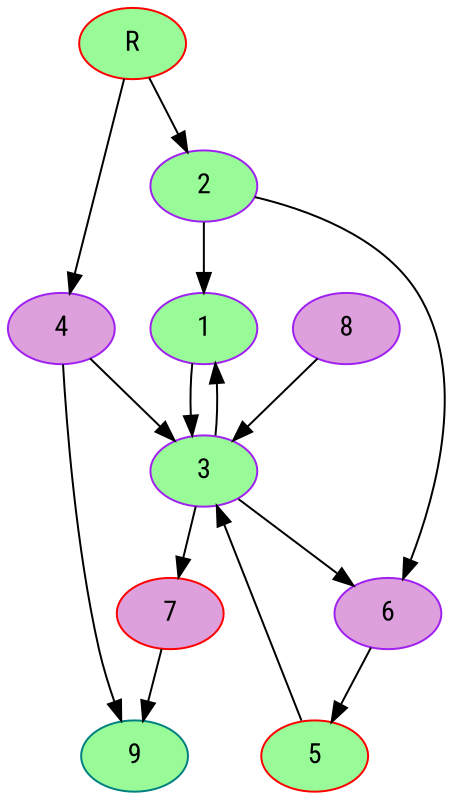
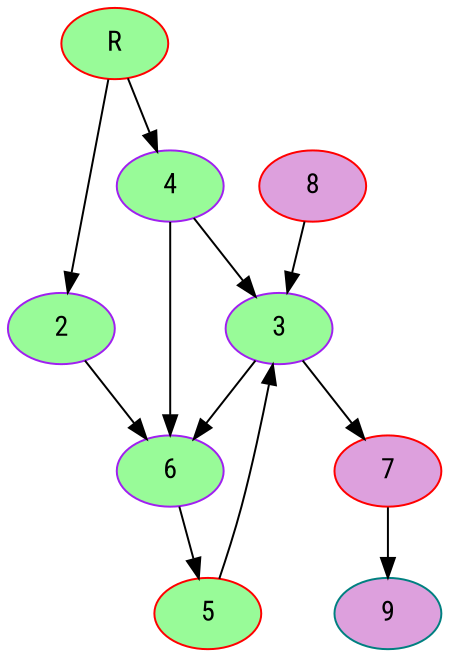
(61, 329) -> (170, 186)
(204, 329) -> none
(346, 329) -> (313, 186)
(79, 535) -> (170, 318)
(388, 614) -> (170, 471)
(135, 756) -> (388, 614)
